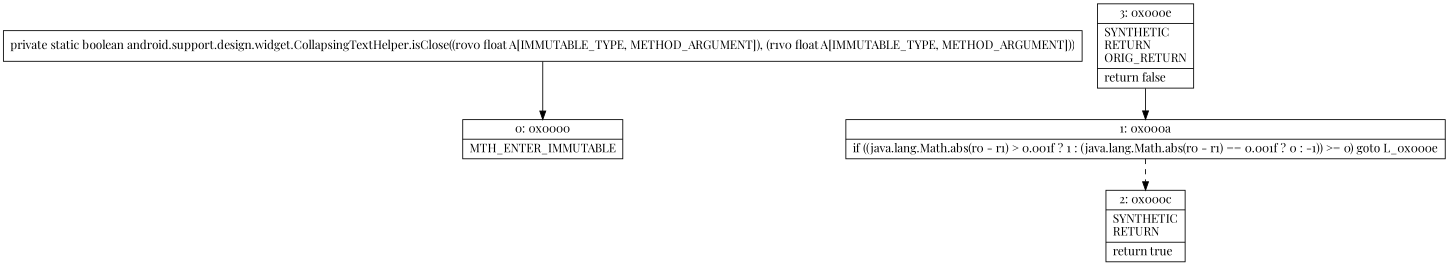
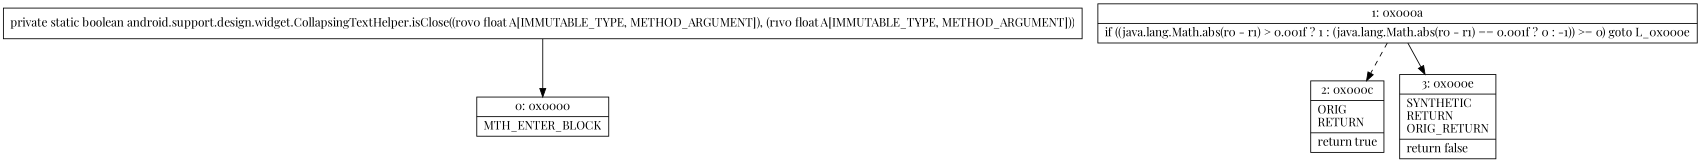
(1146, 100) -> (1414, 55)
(543, 149) -> (543, 126)
(1146, 219) -> (1332, 110)
